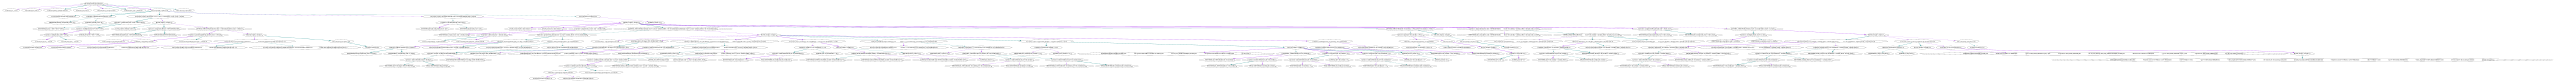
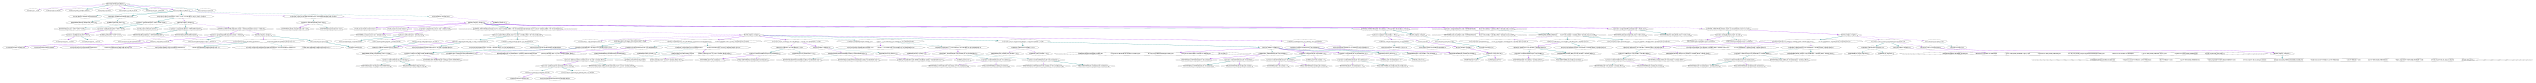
(402, 50) -> (406, 44)
